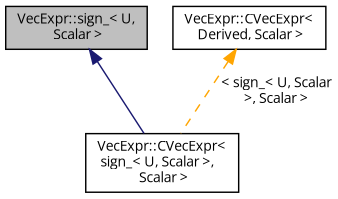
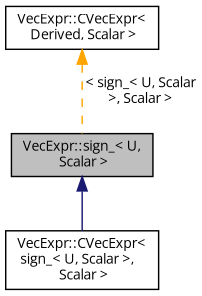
(204, 97) -> (82, 99)
